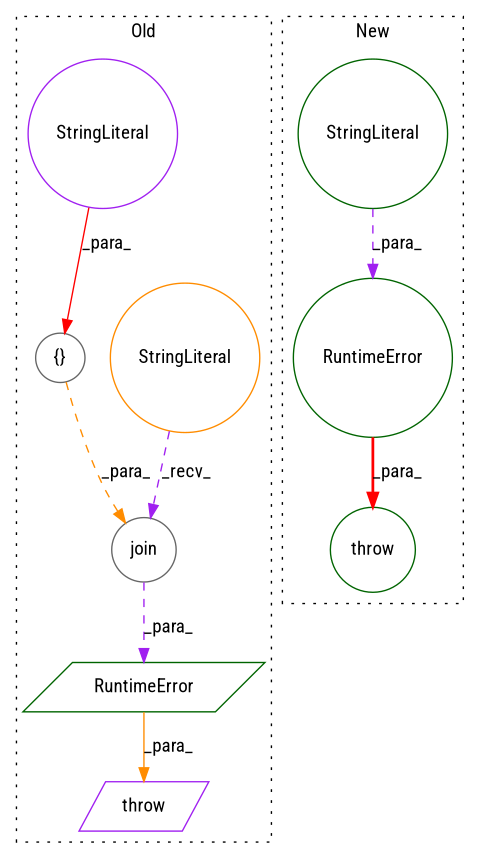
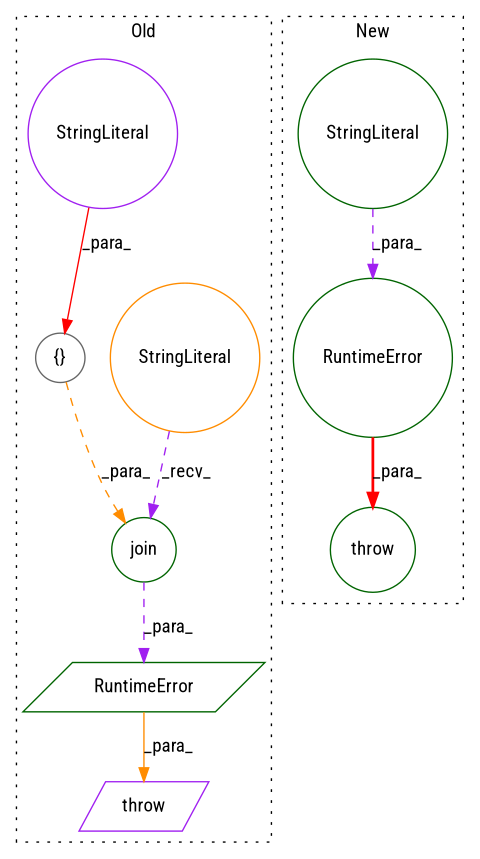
(144, 550) -> (144, 550)
